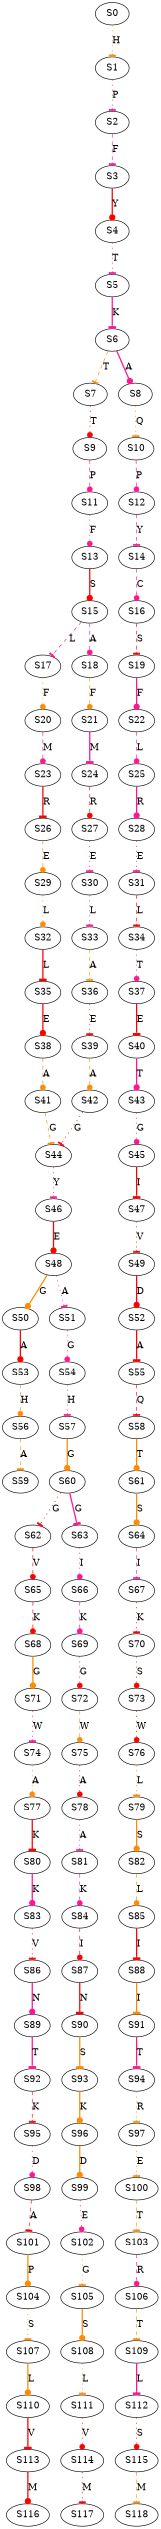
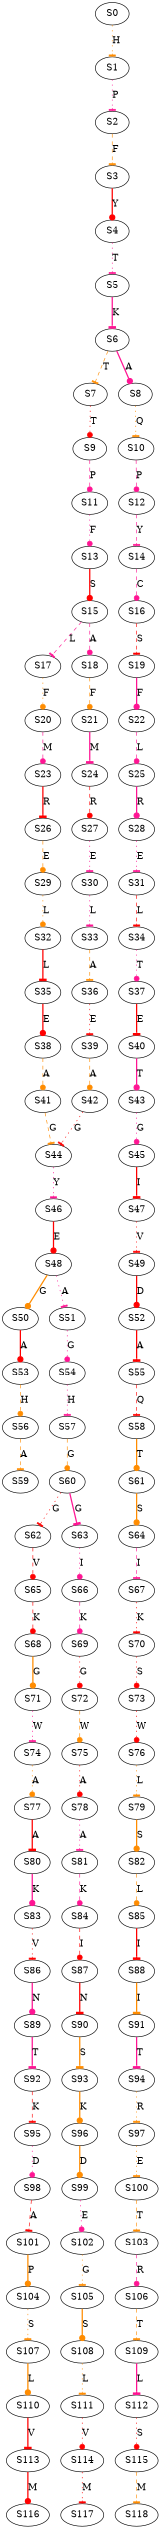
(112, 148) -> (112, 148)
(67, 1452) -> (67, 1452)
(36, 1835) -> (35, 1835)
